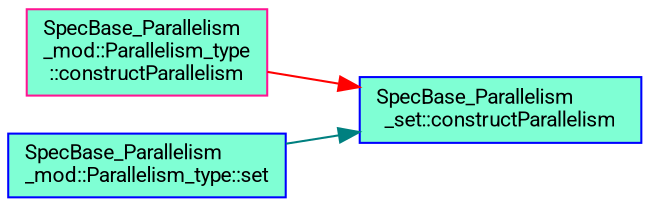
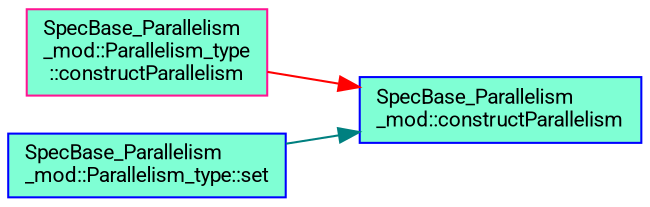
(501, 110) -> (501, 110)
